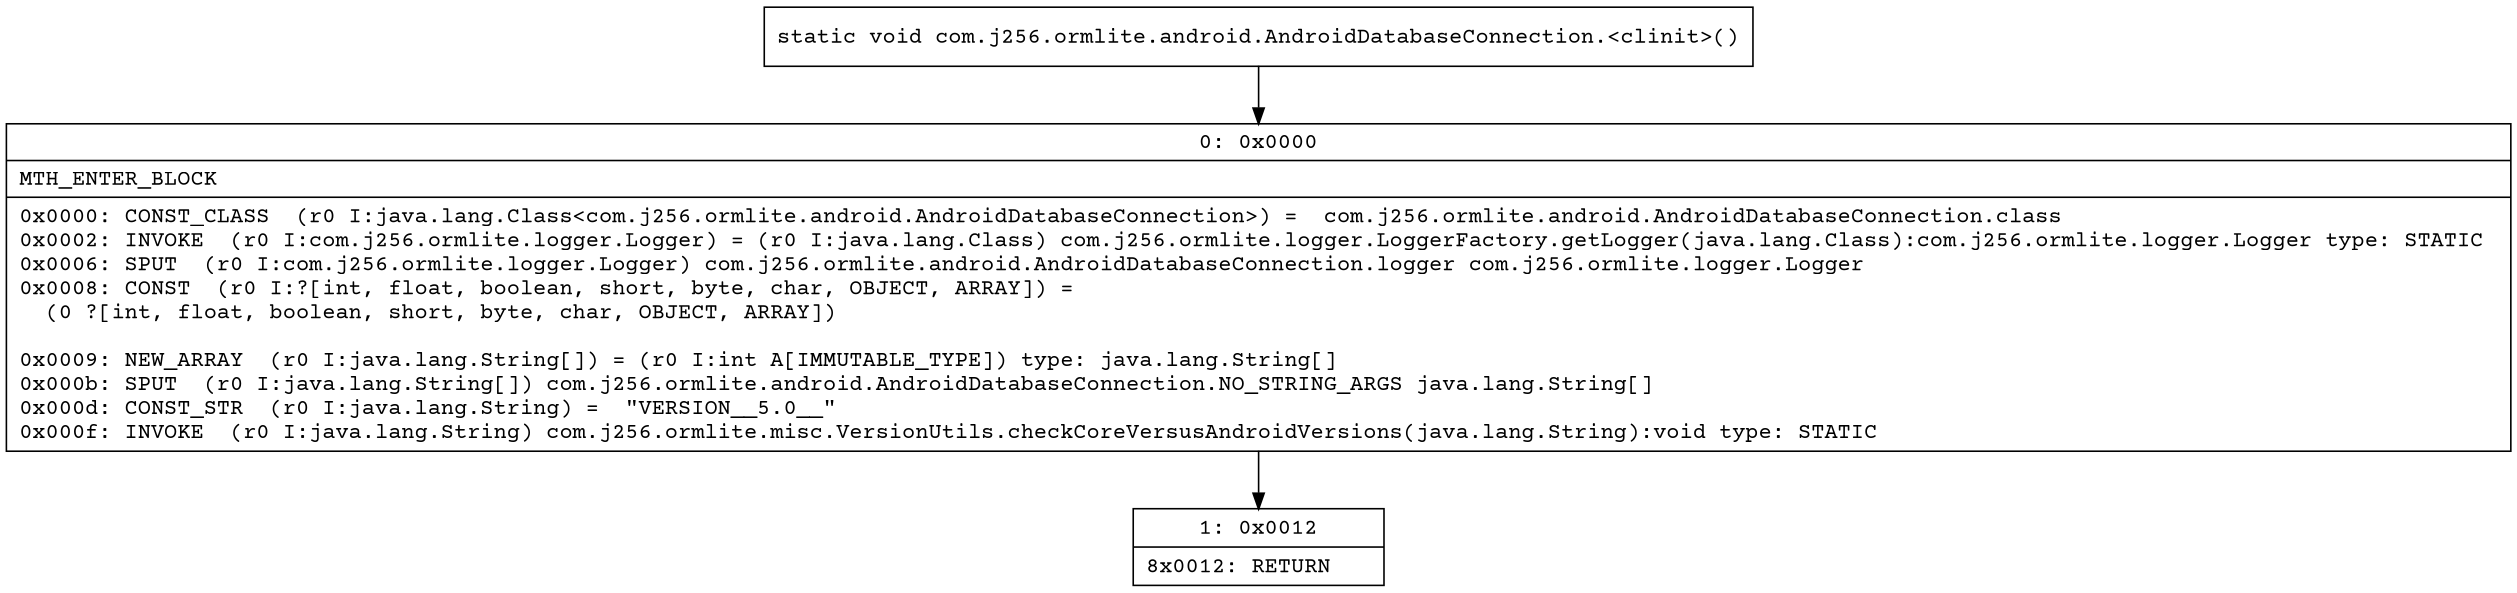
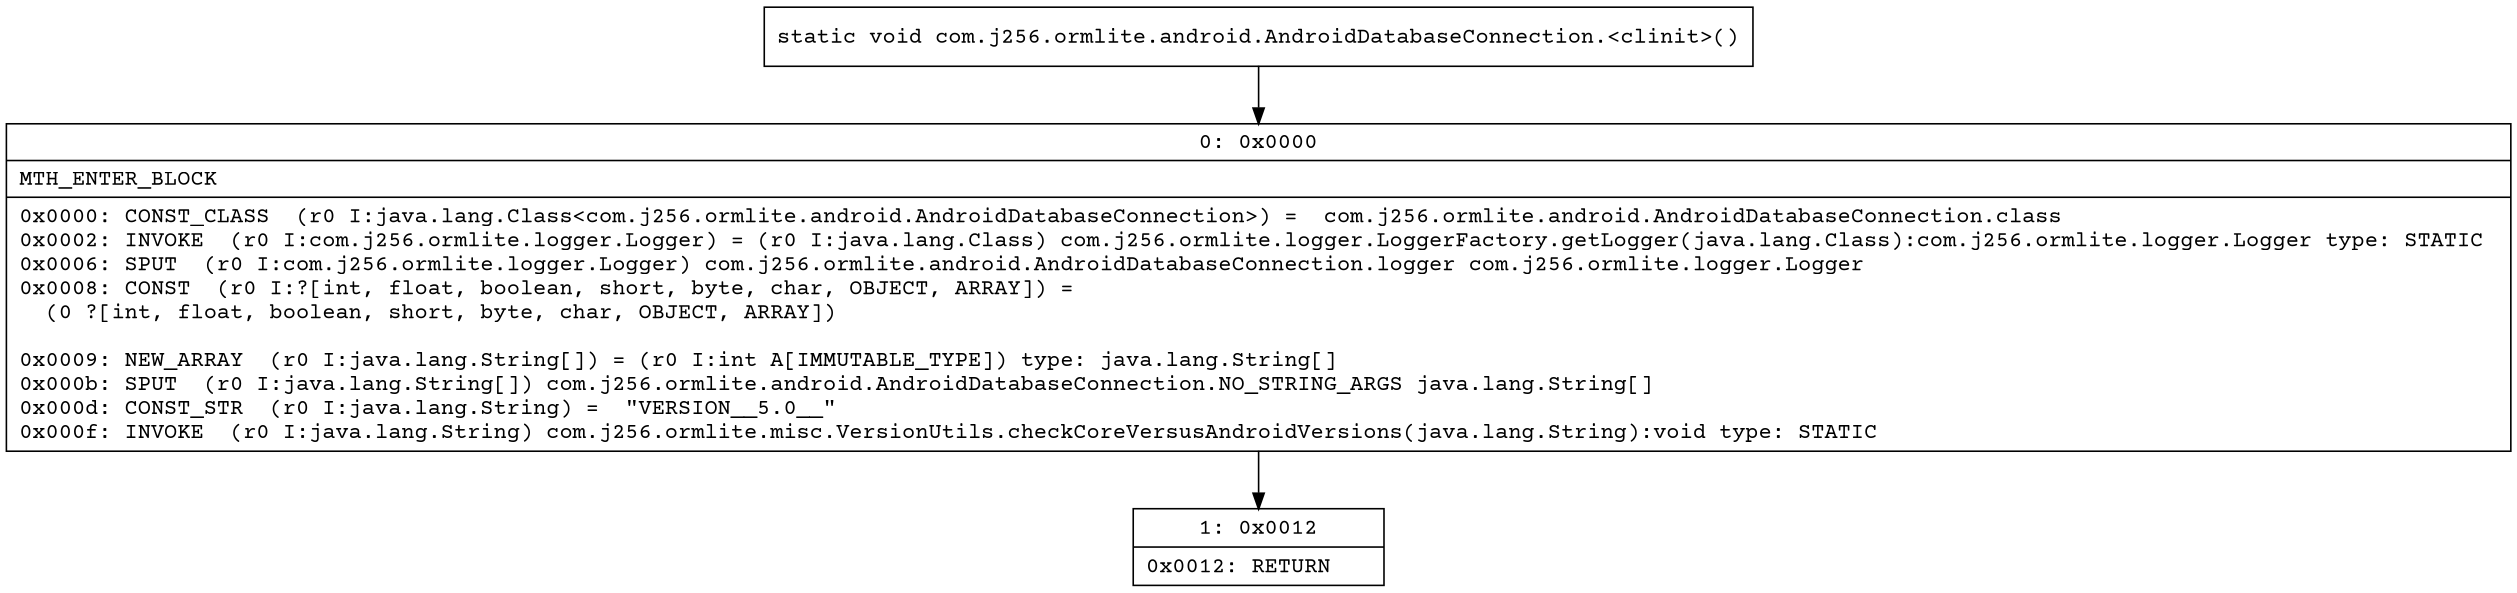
(1259, 565) -> (1259, 565)
